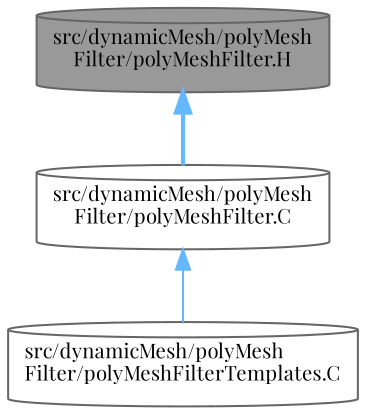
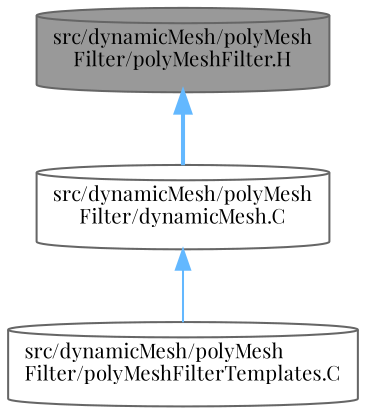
(183, 207) -> (183, 207)
